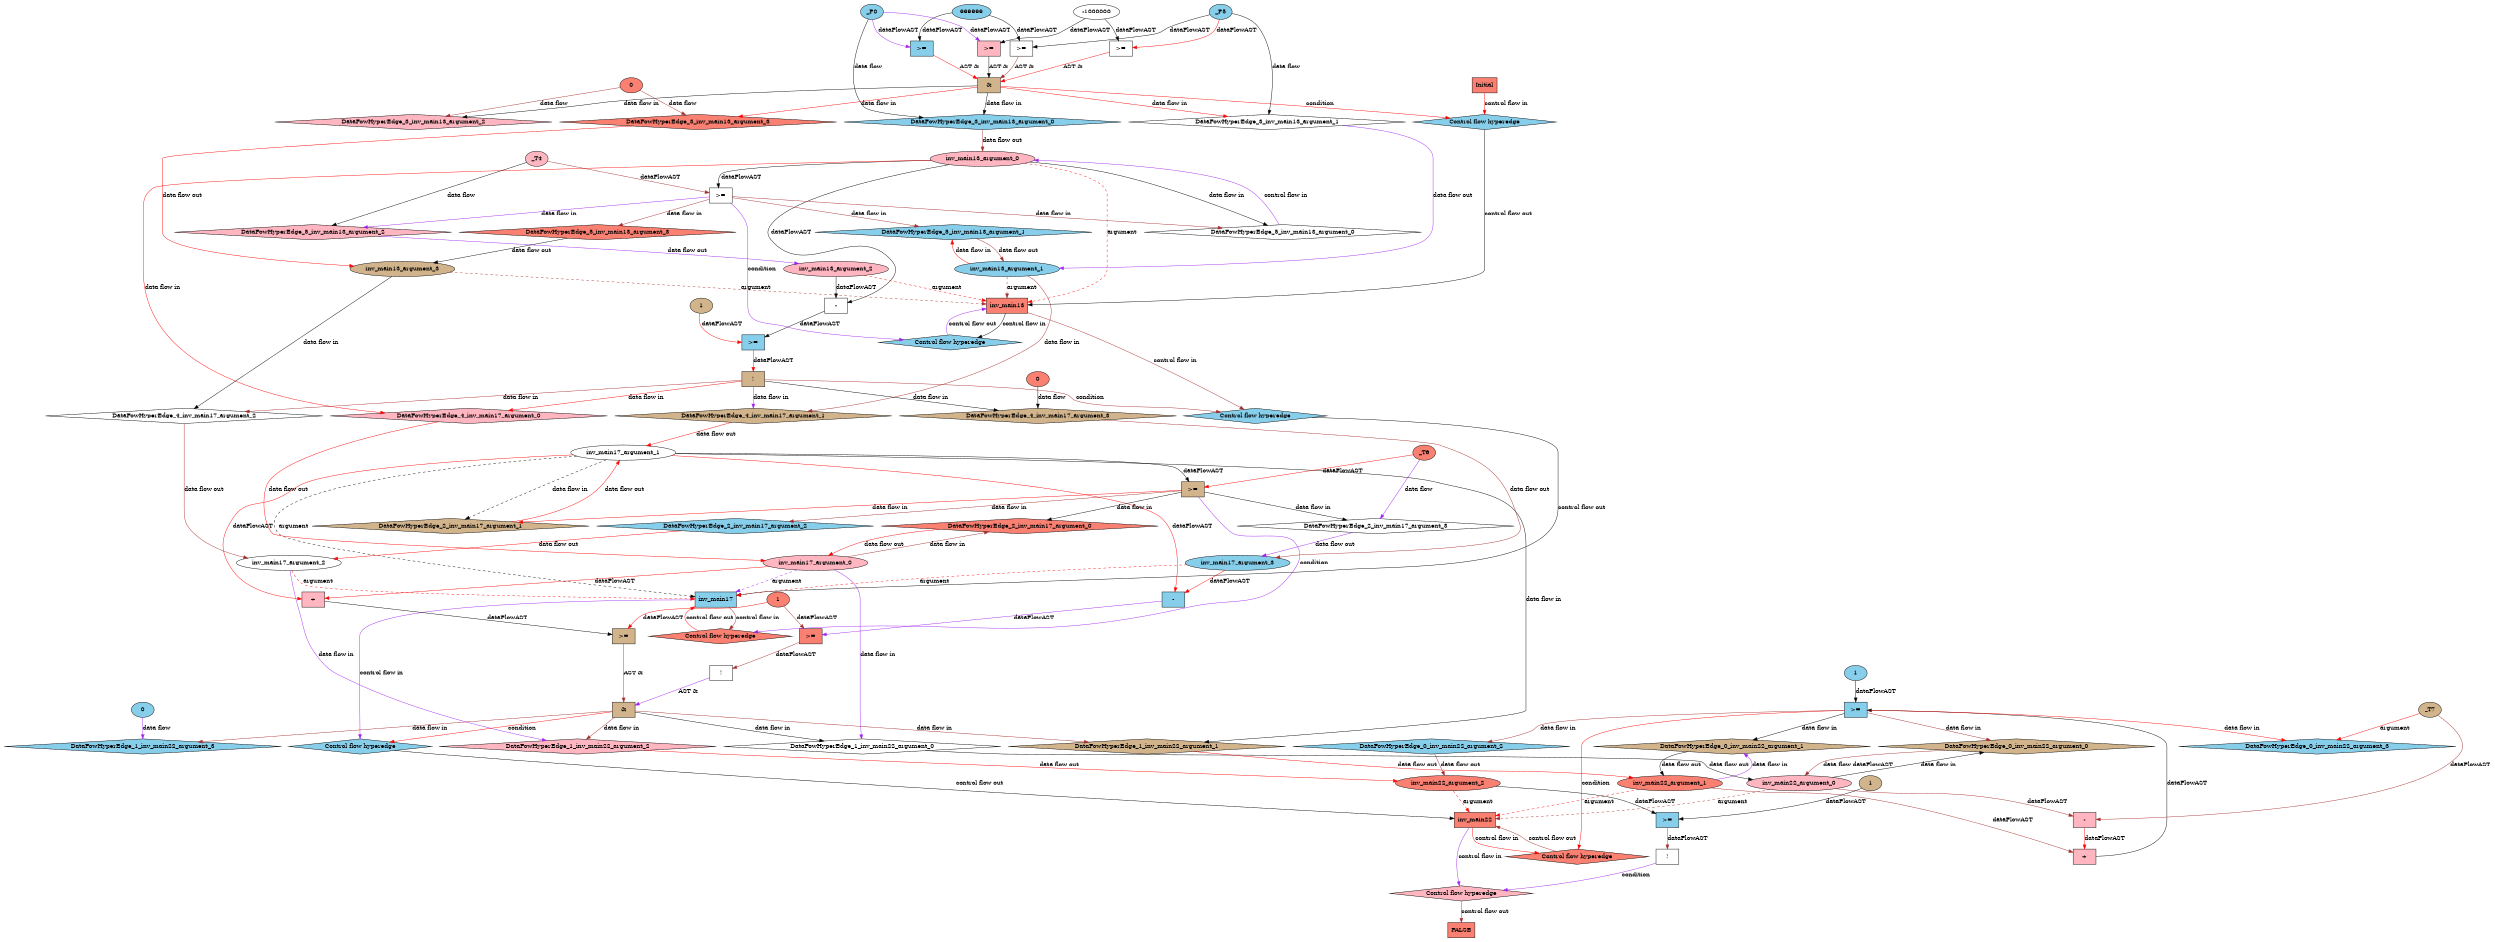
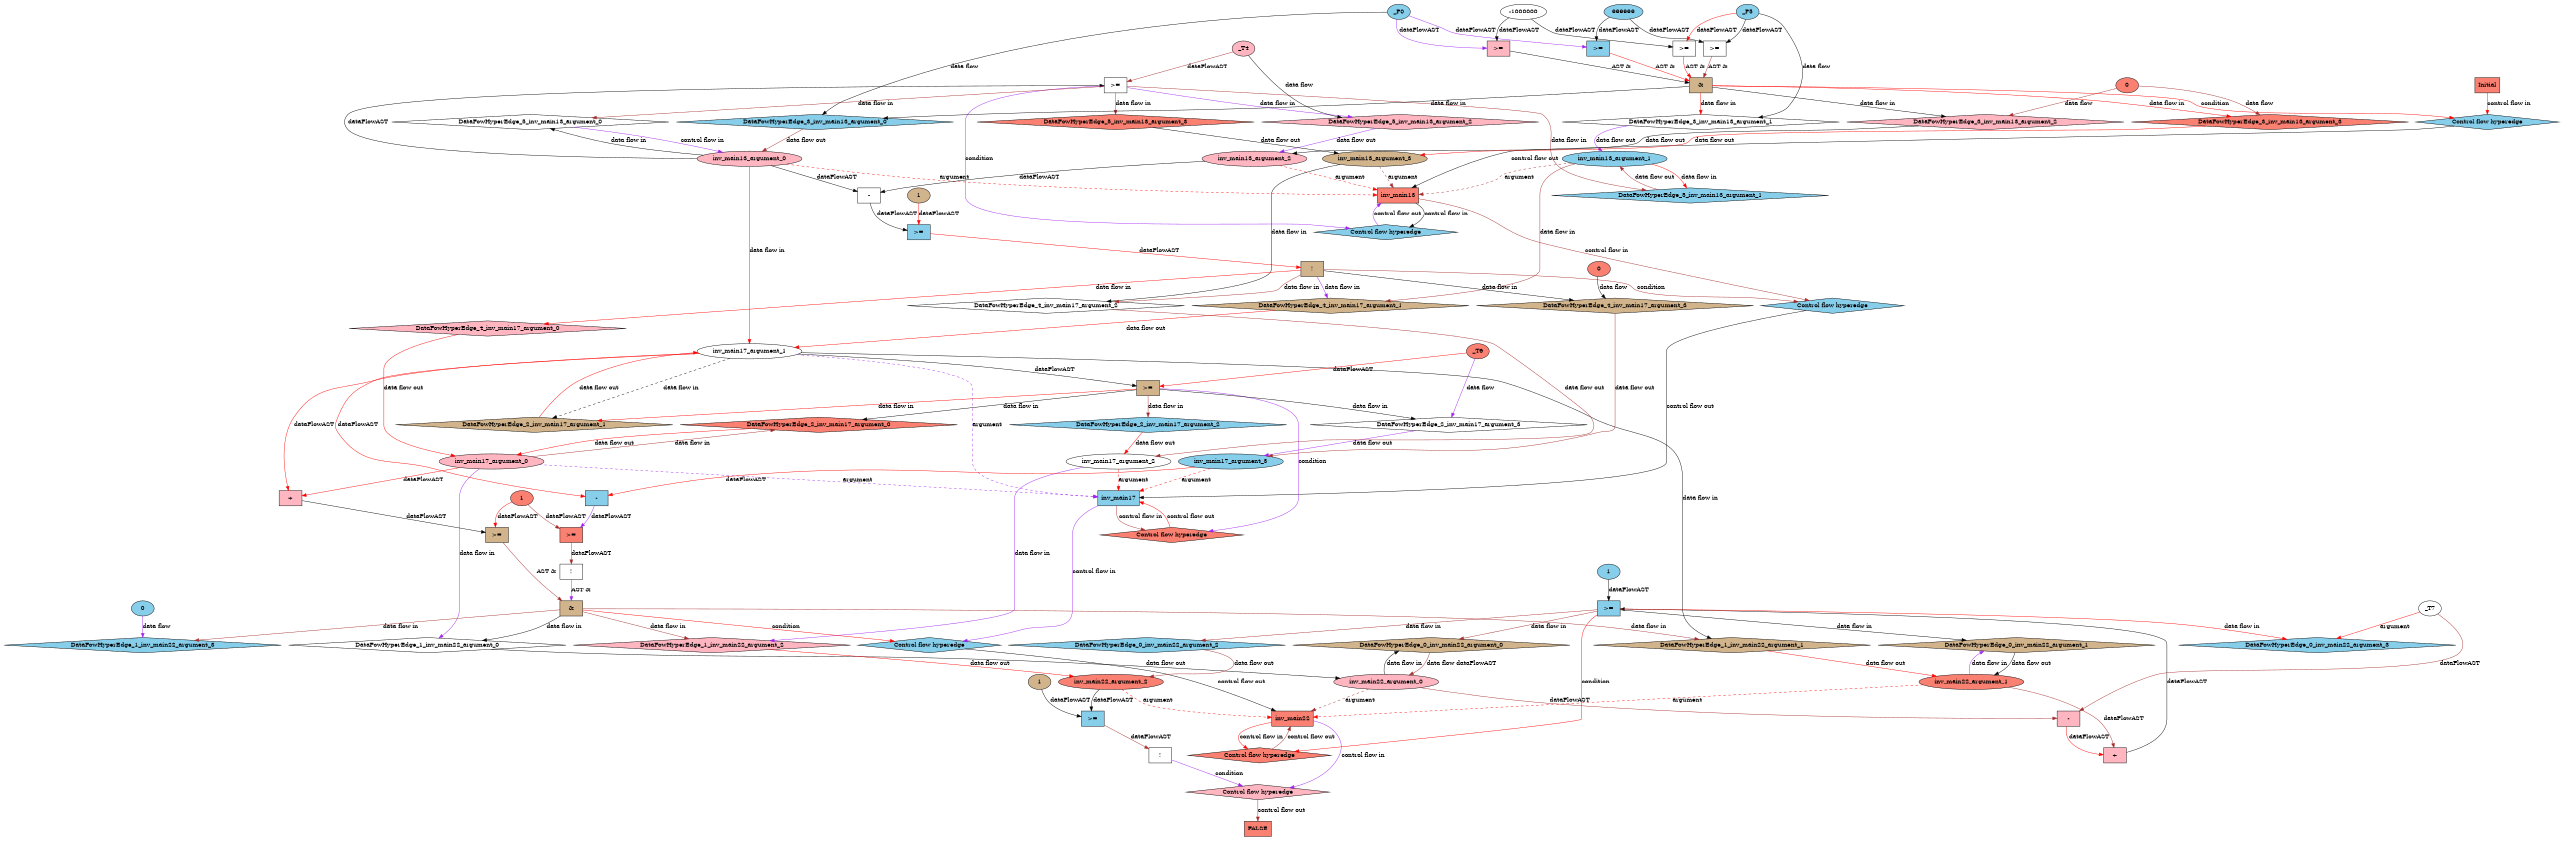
none -> (1639, 142)
(348, 176) -> (749, 253)
(322, 546) -> (972, 390)
(2430, 710) -> (2430, 608)
